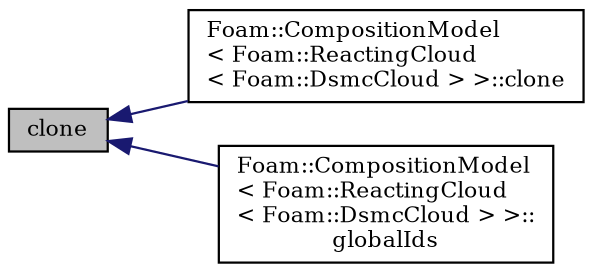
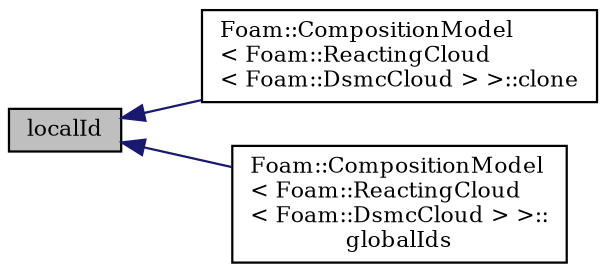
(58, 130) -> (65, 130)
